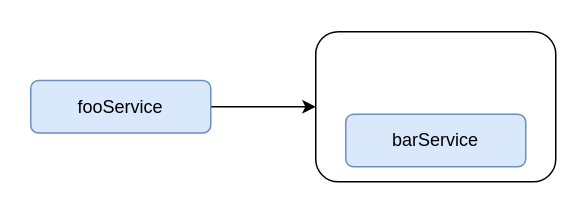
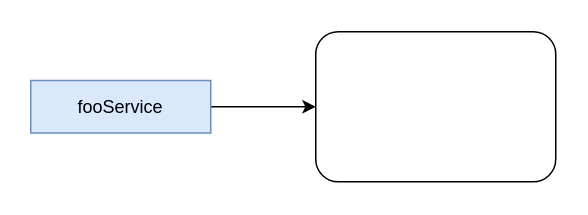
(121, 107) -> (121, 107)
(436, 140) -> none
